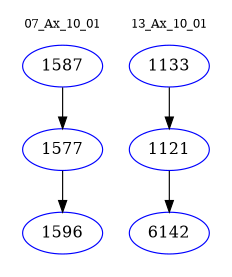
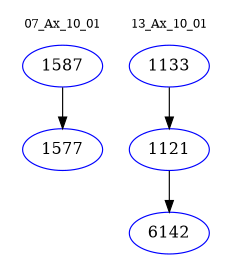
(63, 233) -> none
